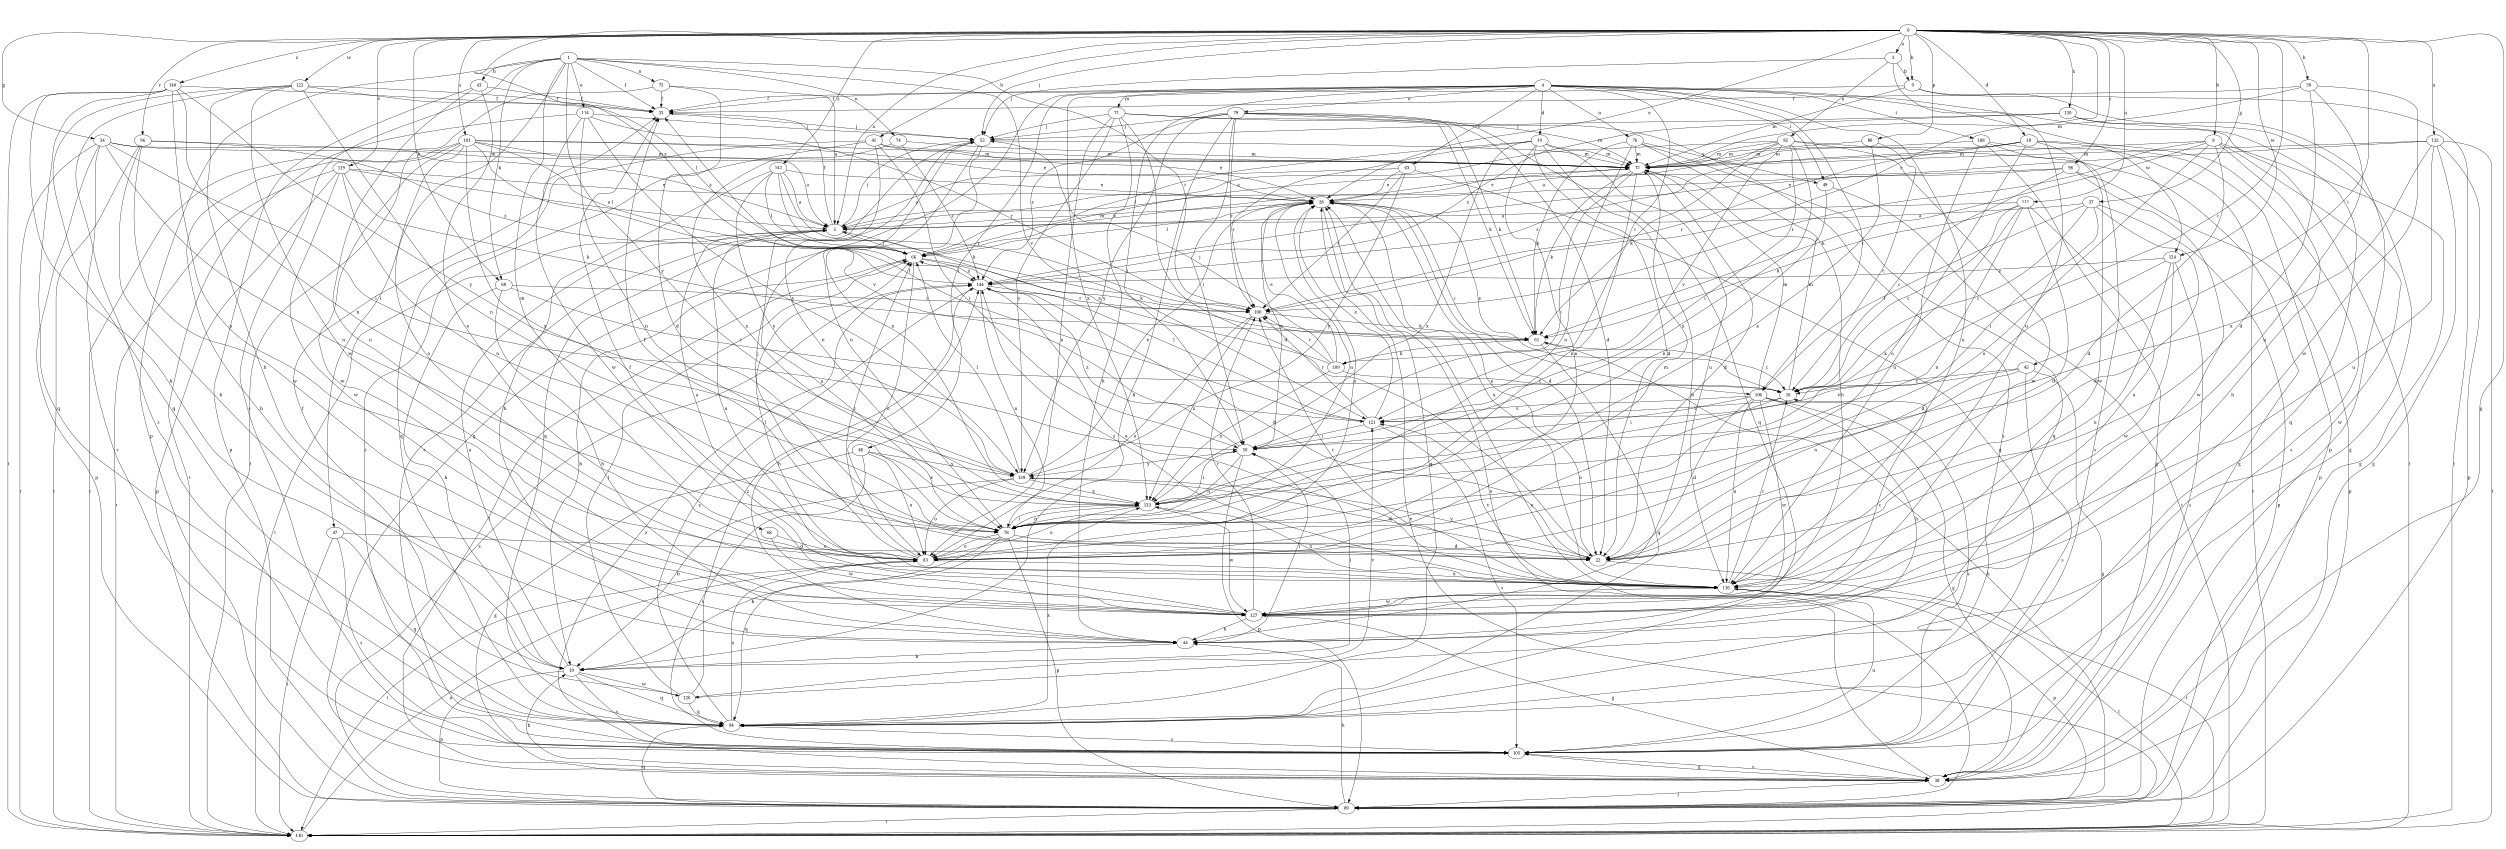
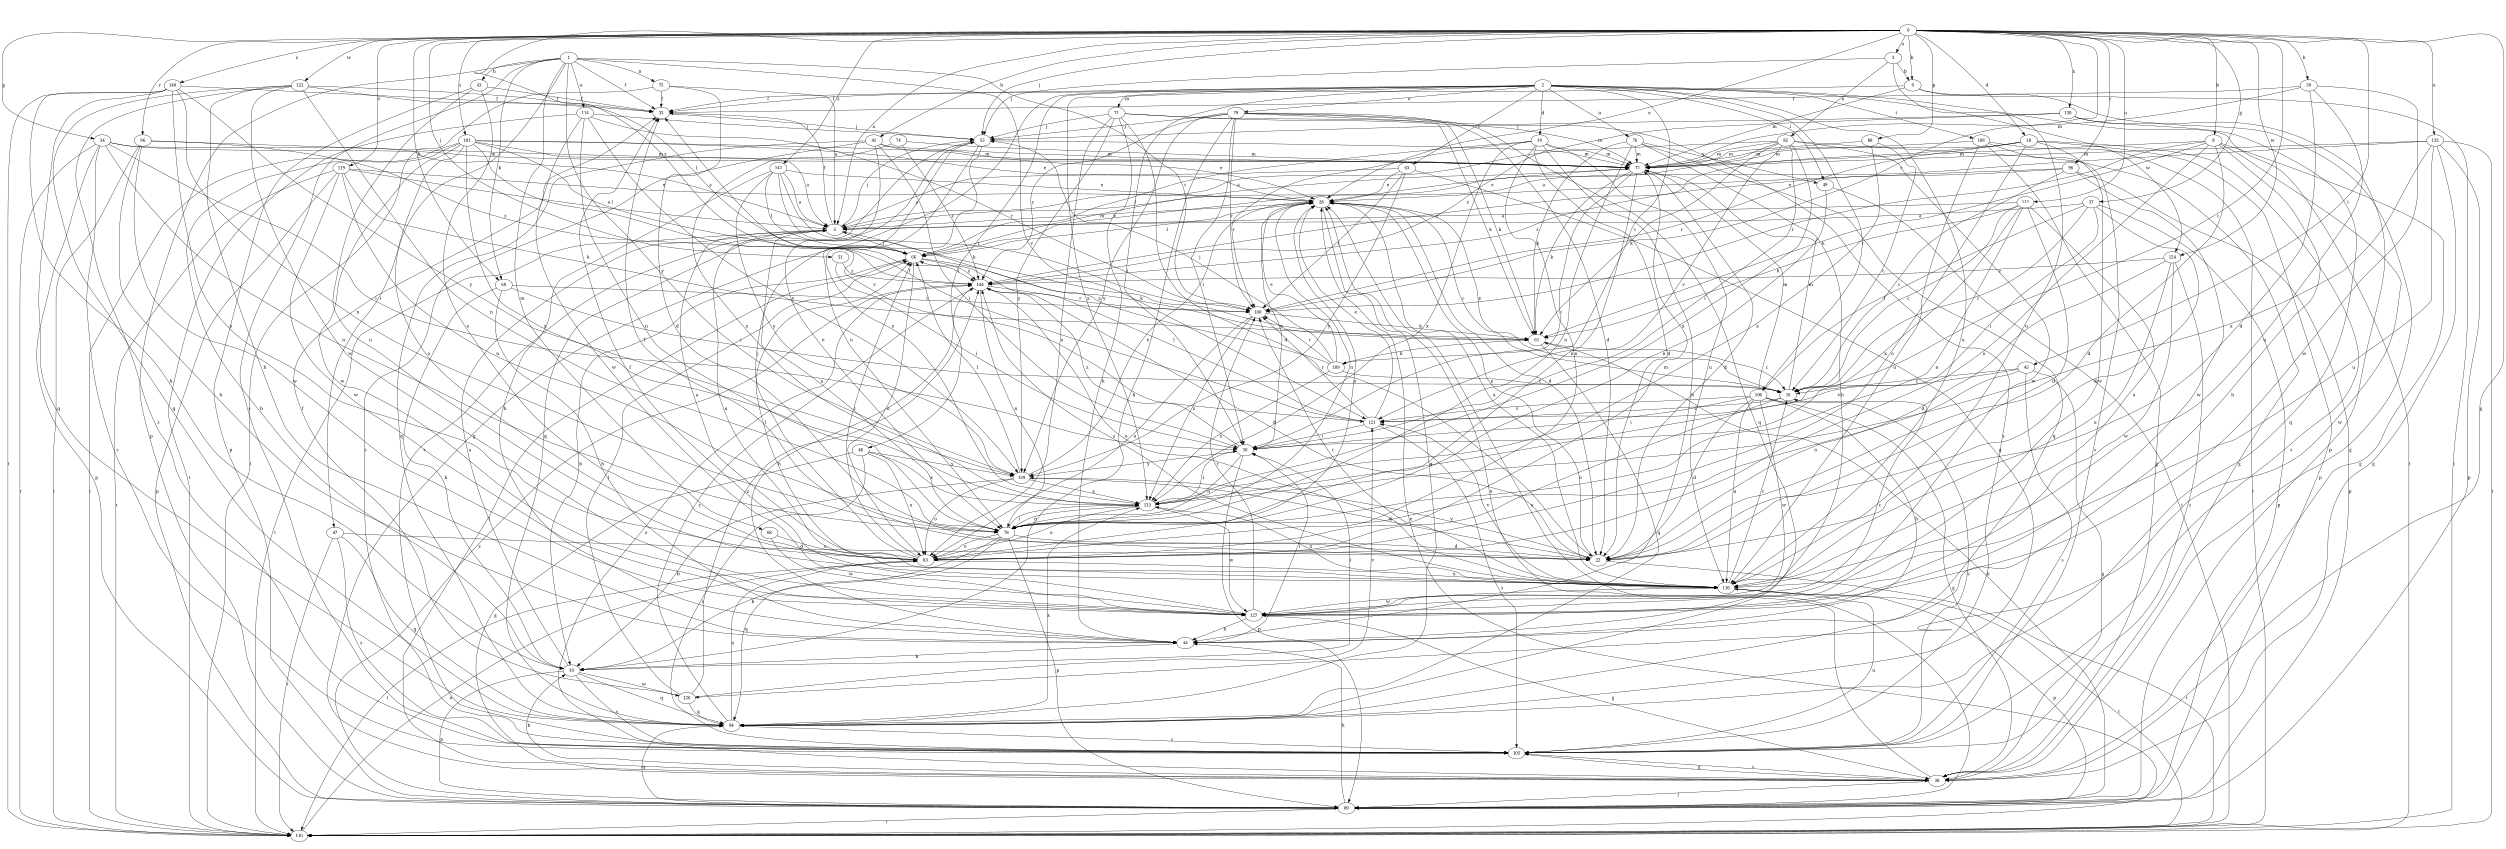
(742, 75) -> none
(1543, 85) -> (1543, 85)
none -> (840, 257)
(1504, 346) -> (1518, 348)
